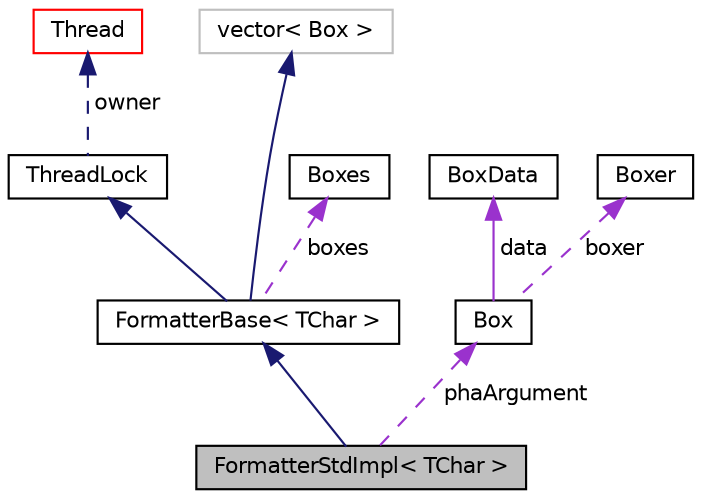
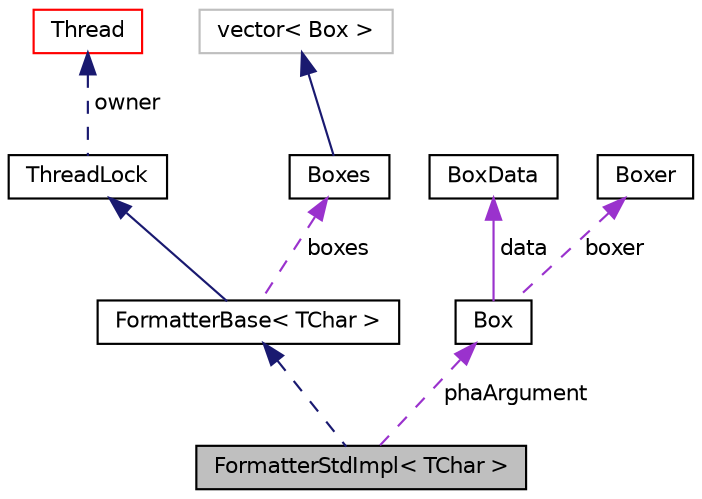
(265, 187) -> (321, 115)
(312, 404) -> (312, 404)
